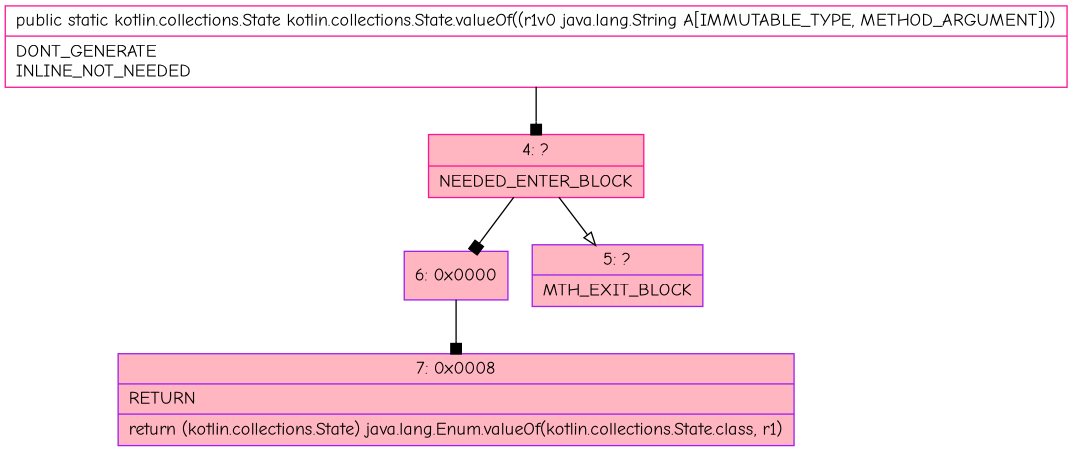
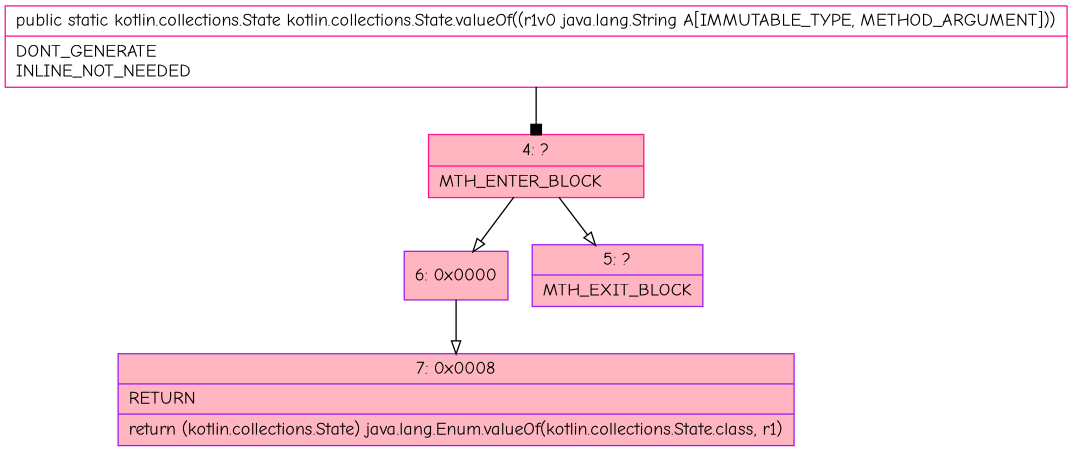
(536, 181) -> (520, 181)
(497, 219) -> (497, 219)
(456, 320) -> (456, 320)
